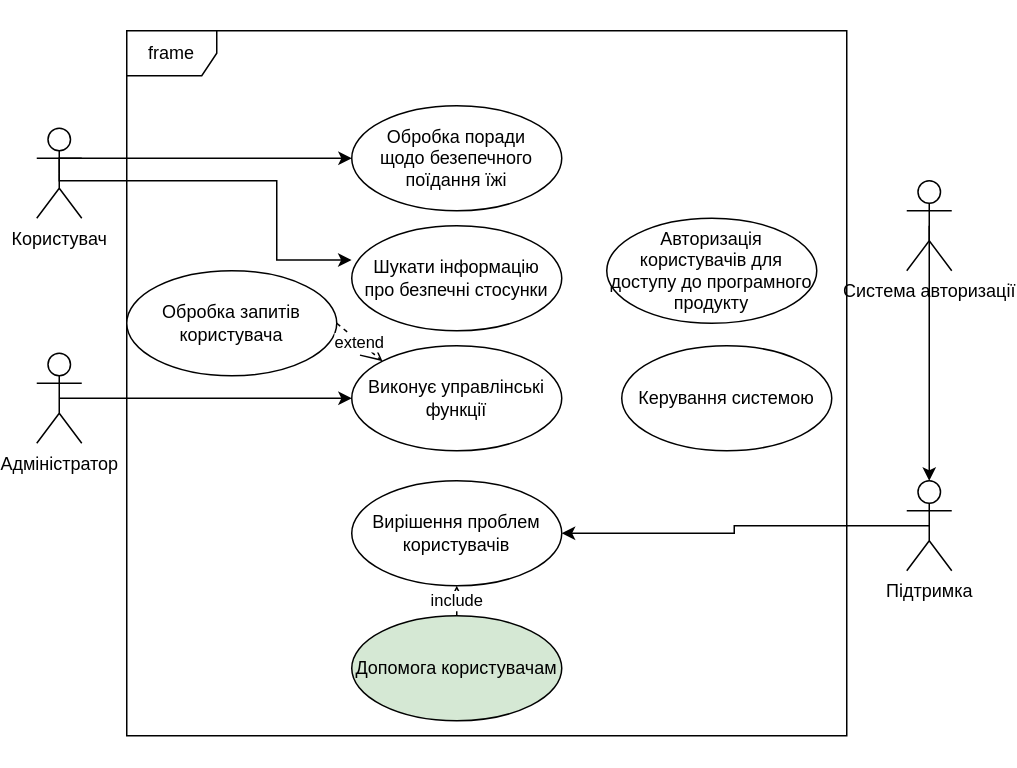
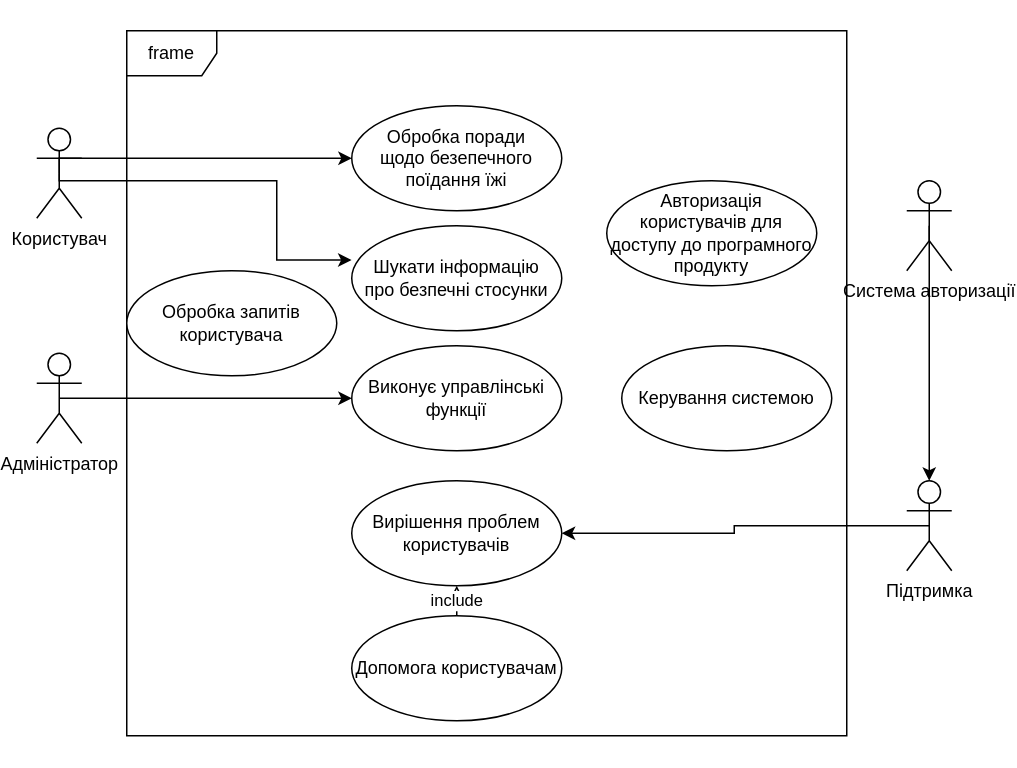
(712, 271) -> (712, 233)
(358, 341) -> none
(457, 668) -> (457, 668)
